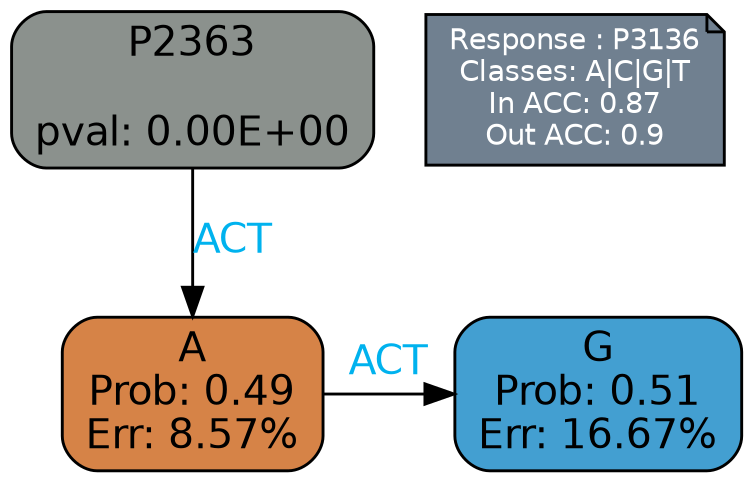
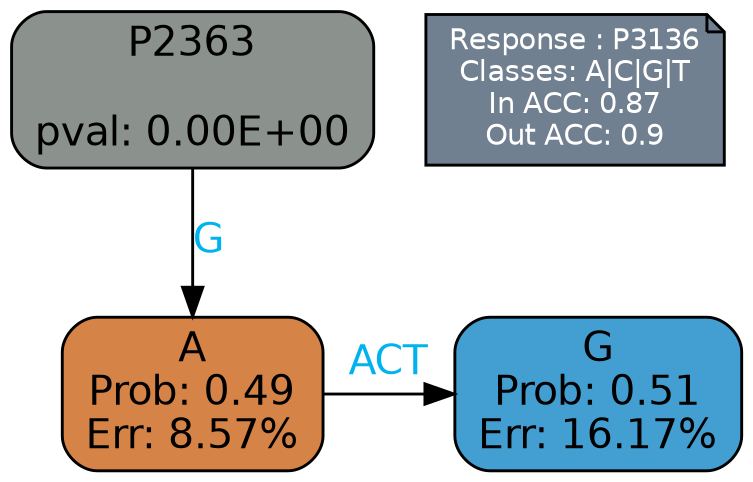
(233, 242) -> (209, 242)
(598, 394) -> (598, 394)
